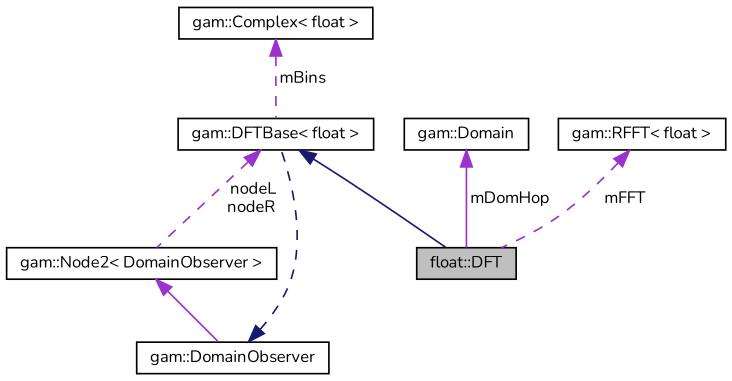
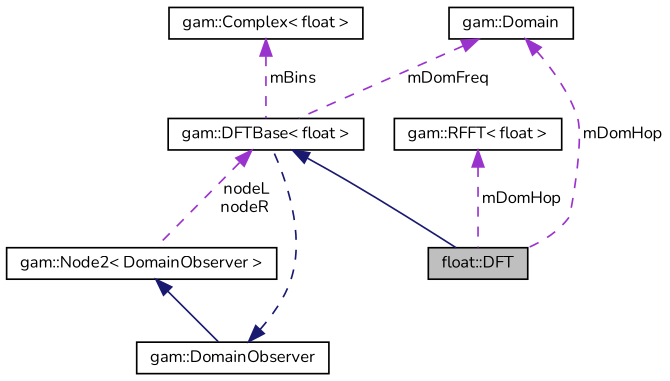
none -> (381, 82)
(624, 199) -> (520, 199)
(466, 207) -> (578, 155)
(193, 317) -> (193, 317)
